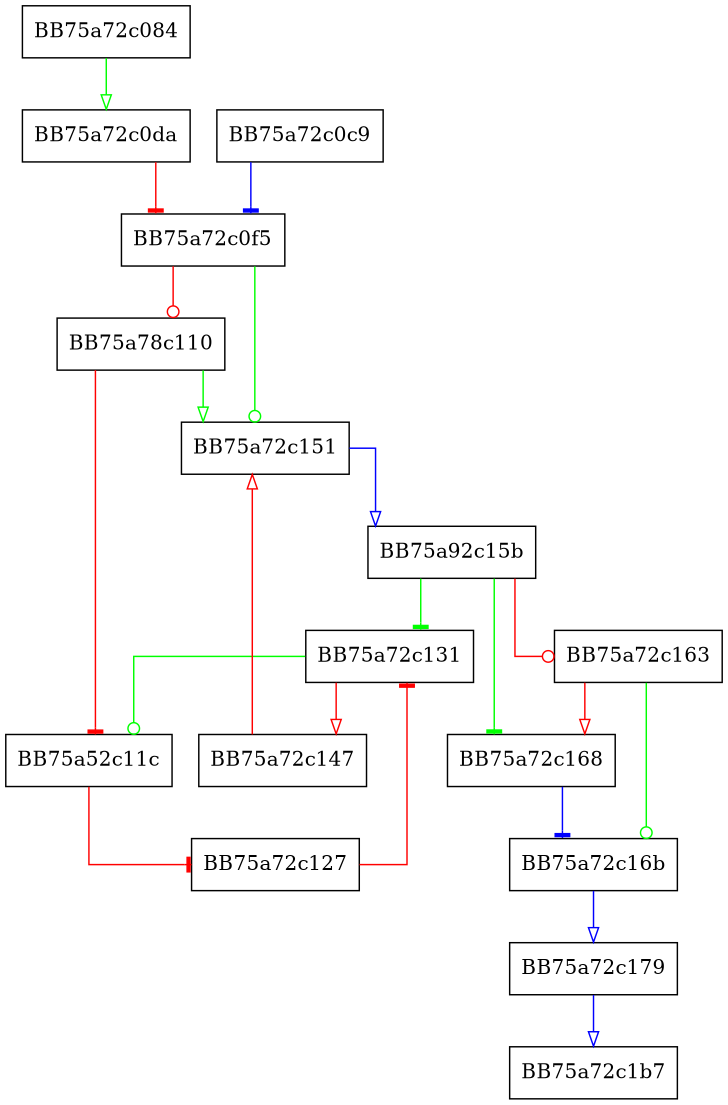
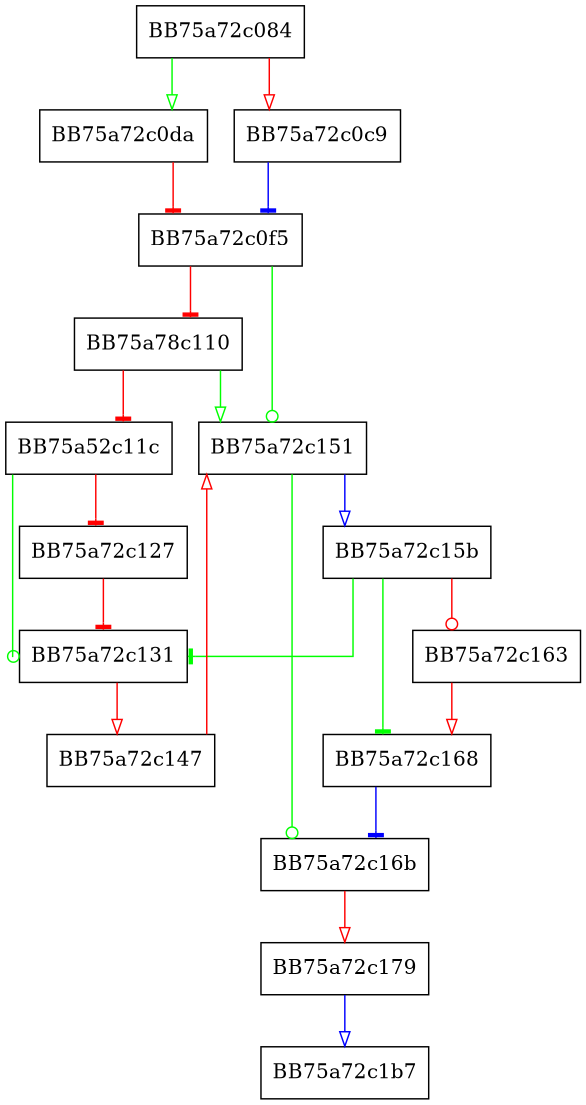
none -> (269, 76)
(173, 286) -> (190, 288)
(452, 552) -> (407, 552)
(186, 656) -> (13, 566)
(646, 755) -> (292, 642)
(594, 909) -> (345, 909)
